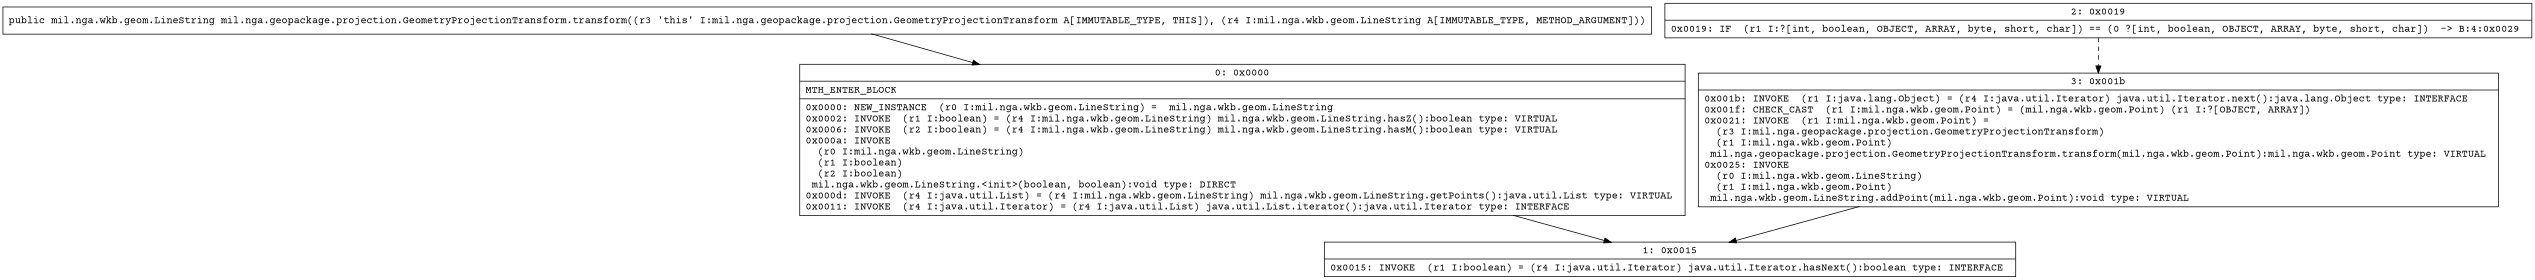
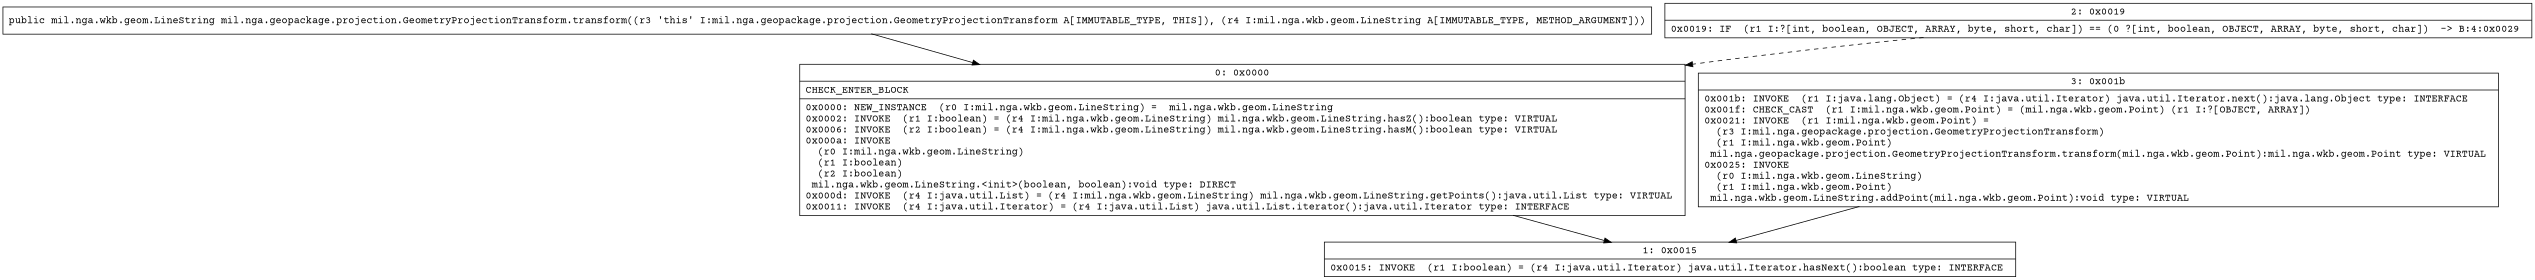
(2098, 52) -> (1808, 50)
(851, 90) -> (857, 90)
